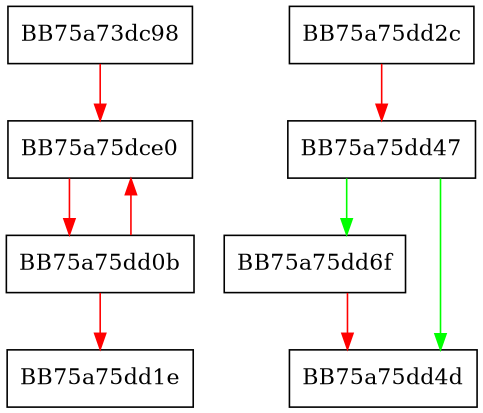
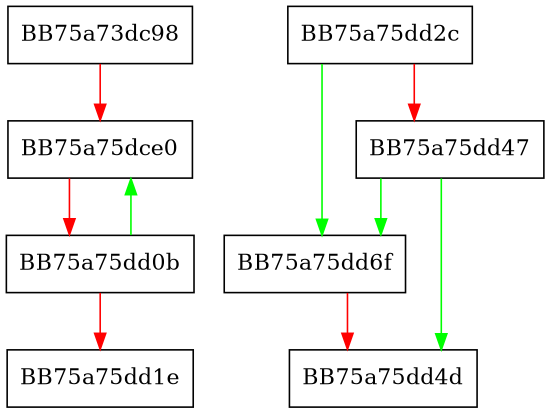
none -> (322, 142)
(131, 215) -> (131, 215)
